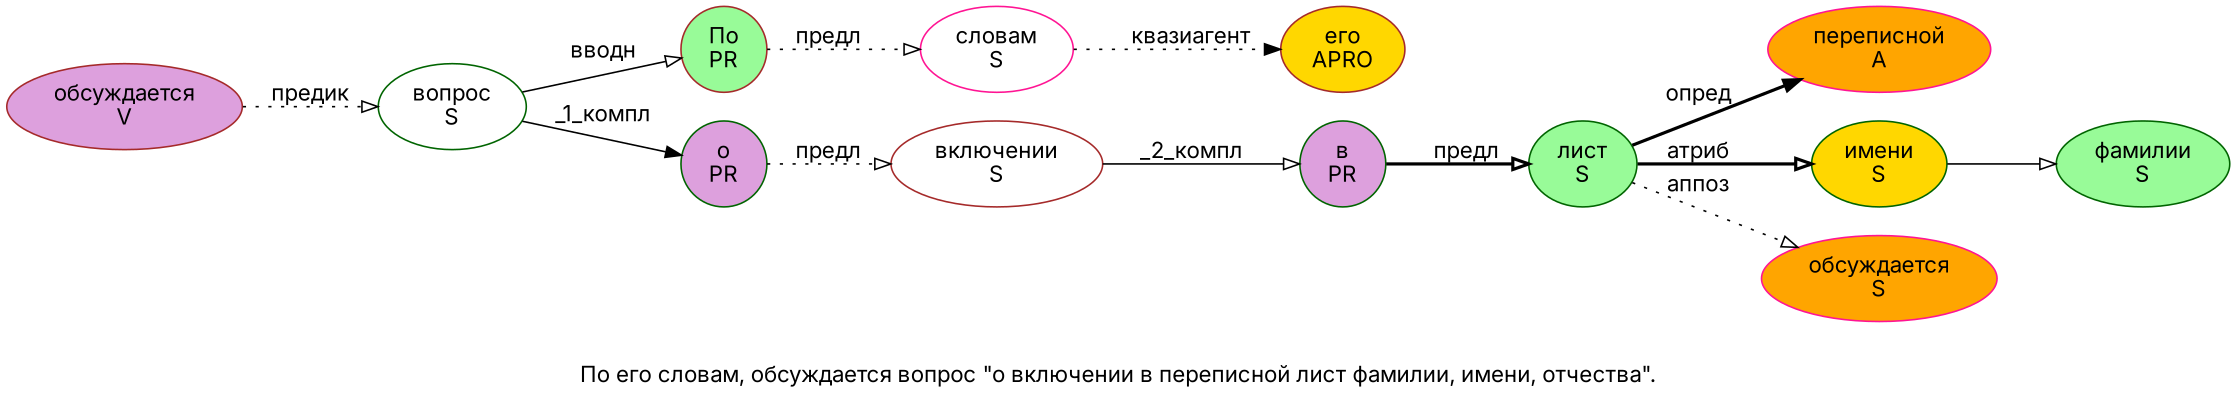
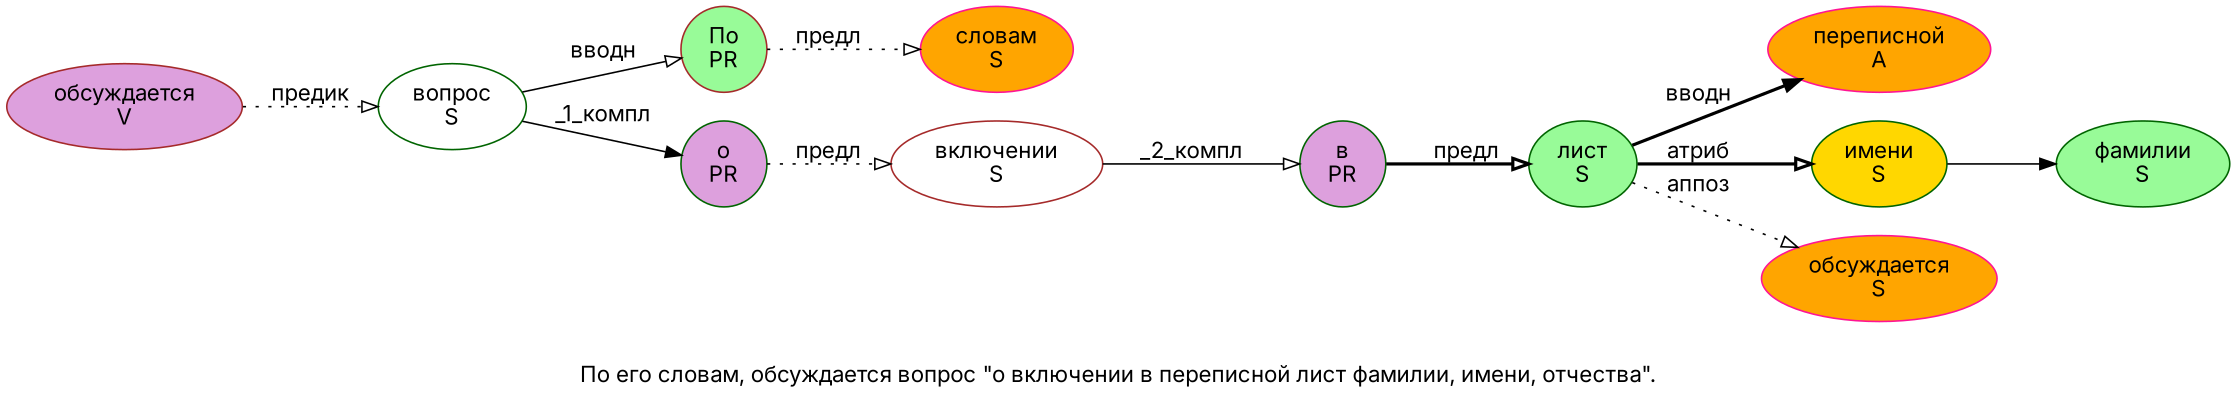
(997, 49) -> (997, 49)
(1343, 49) -> none
(1699, 95) -> (1699, 95)
(1994, 164) -> (1994, 164)
